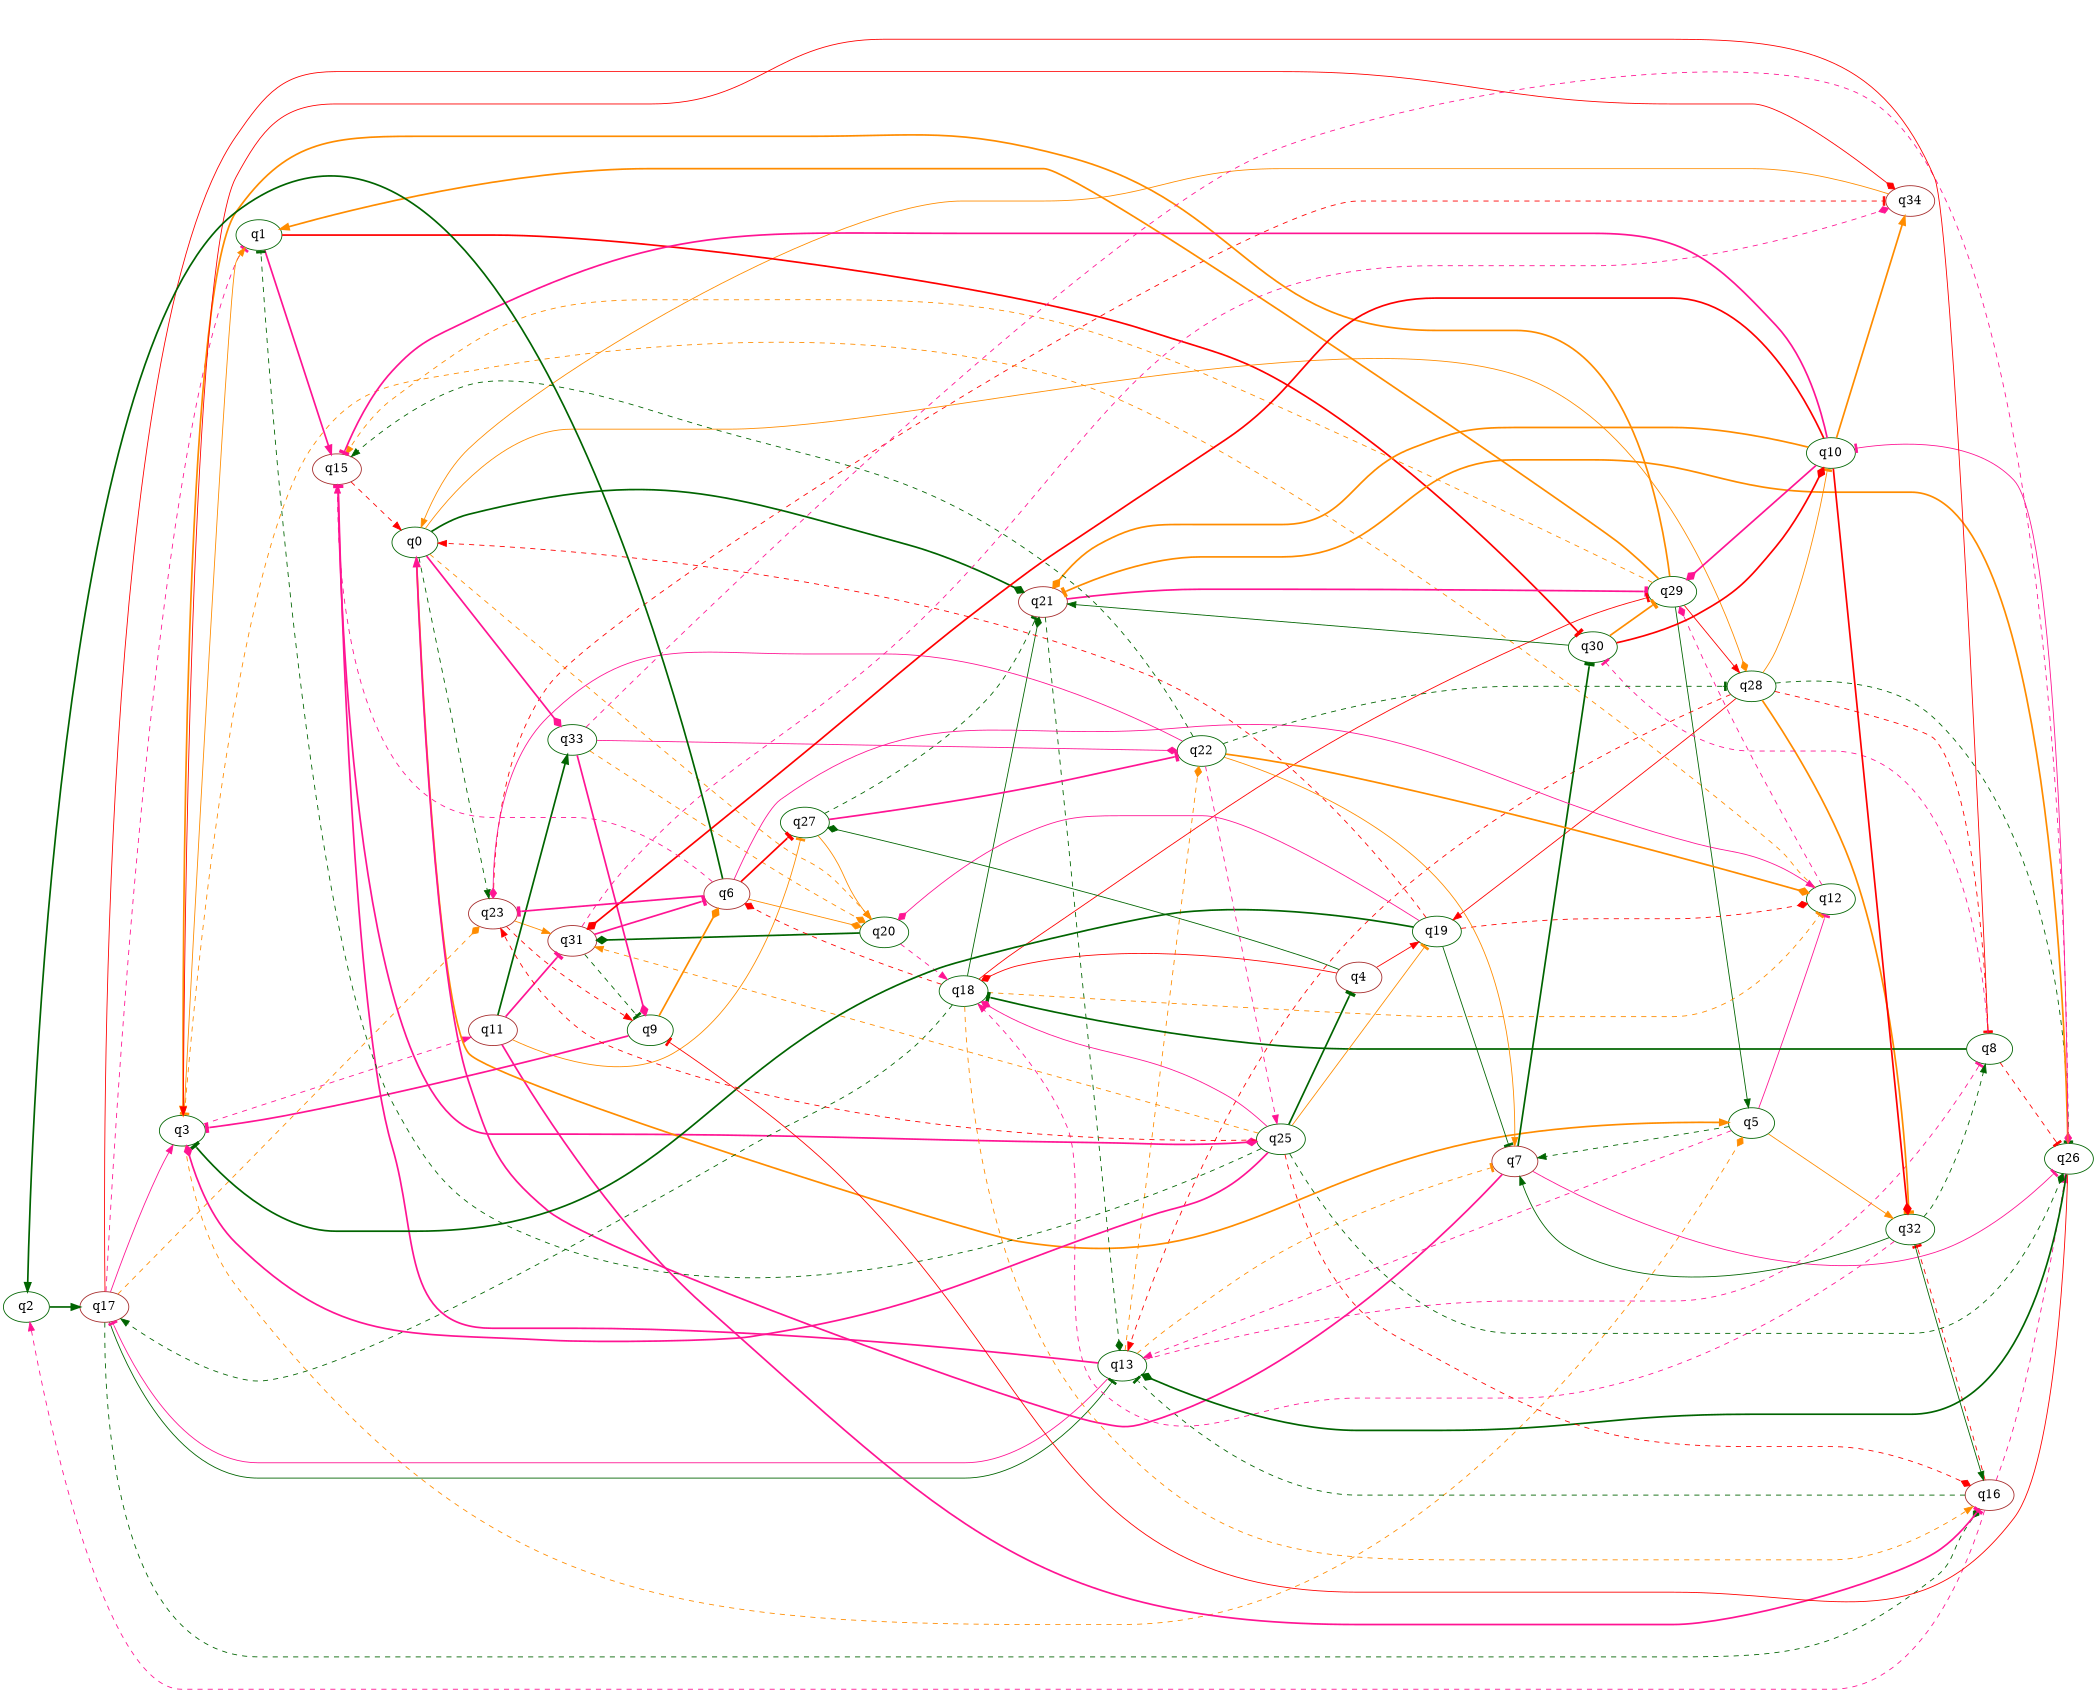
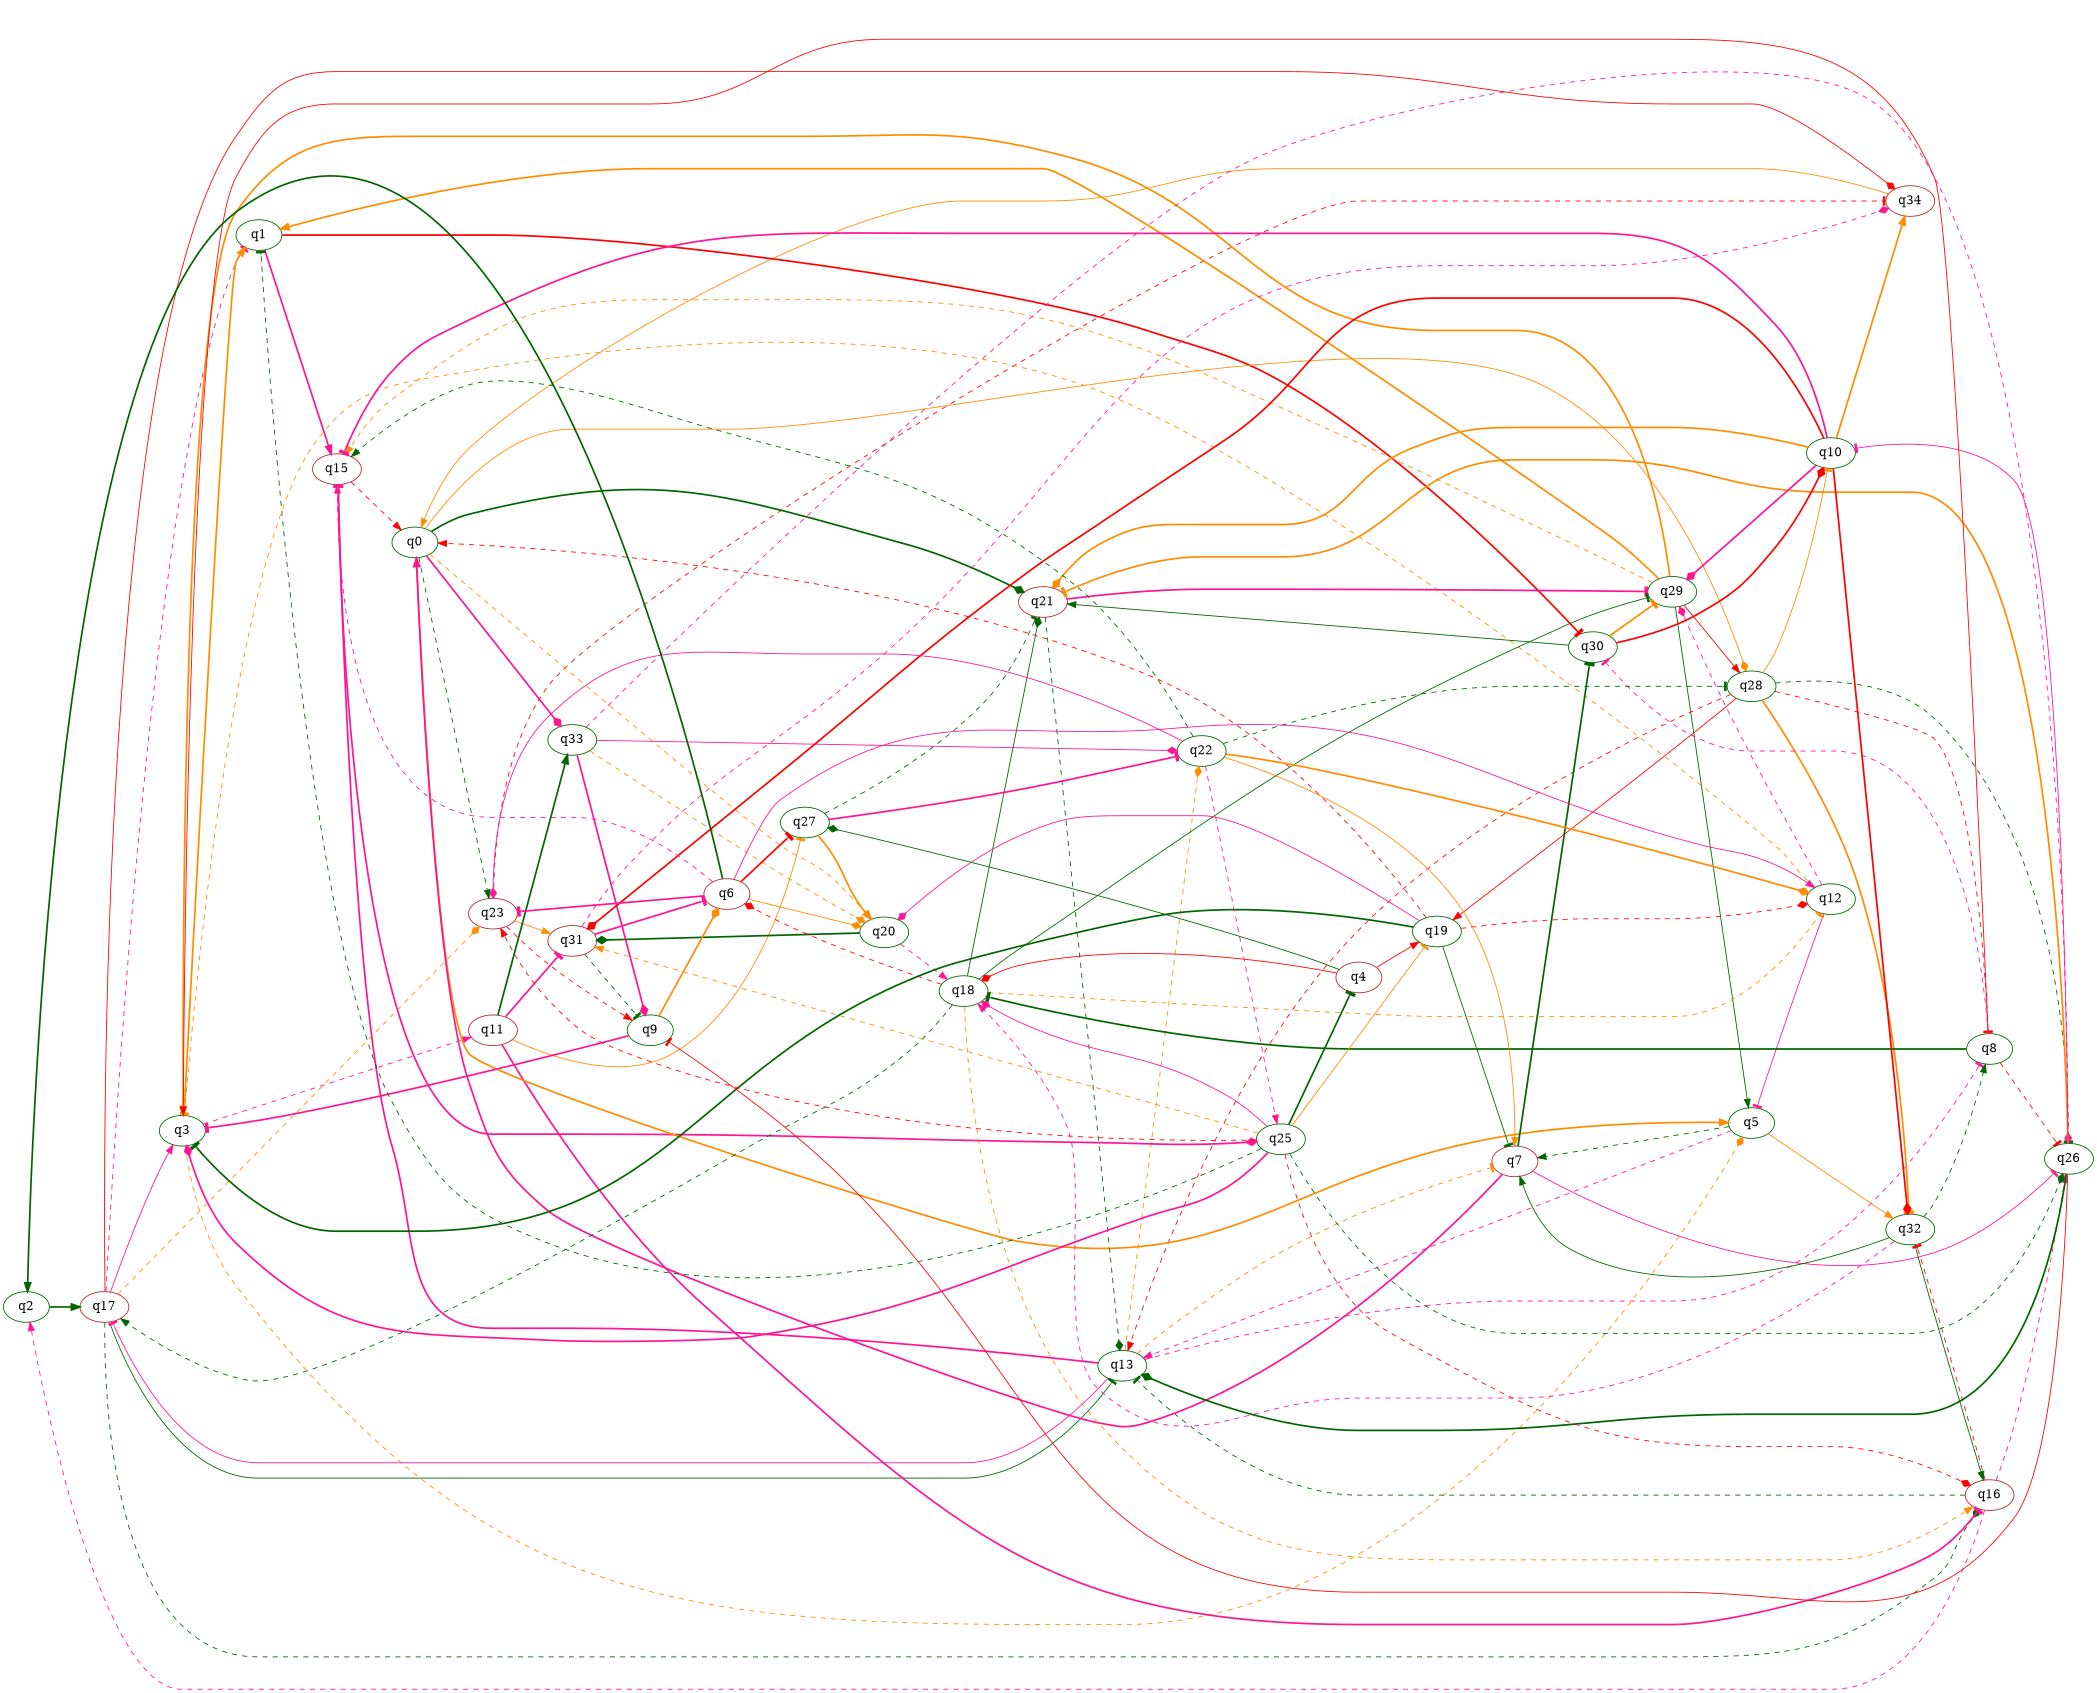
(208, 684) -> (208, 684)
(1314, 753) -> (1314, 753)
(843, 873) -> (843, 873)
(1792, 1014) -> (1790, 1009)
